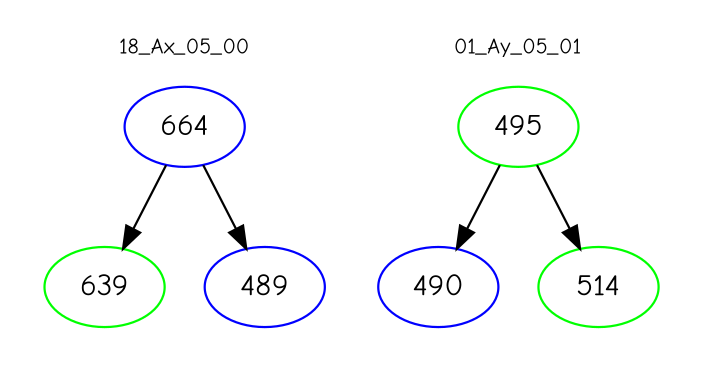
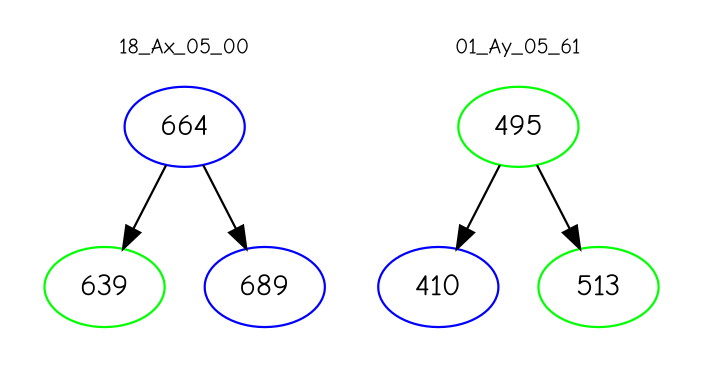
(518, 48) -> (518, 48)
(265, 287) -> (265, 287)
(438, 287) -> (438, 287)
(599, 287) -> (599, 287)
